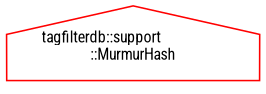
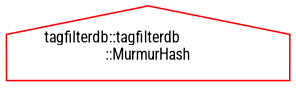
(133, 47) -> (148, 47)
